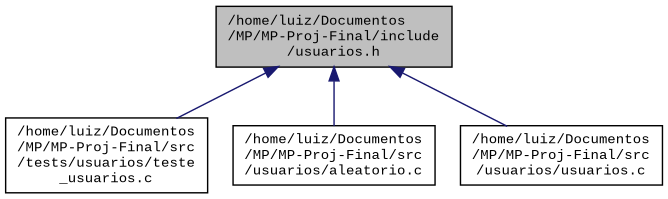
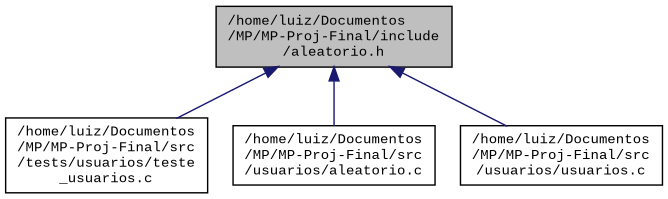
(334, 37) -> (334, 37)
